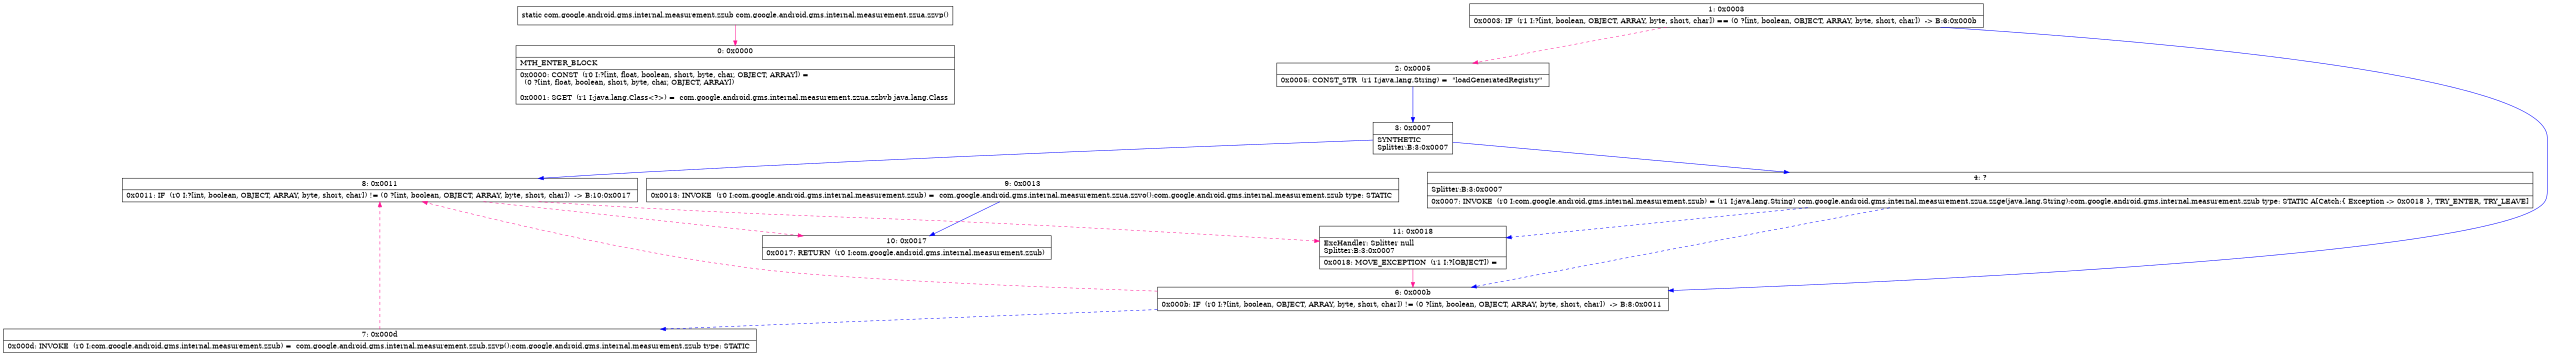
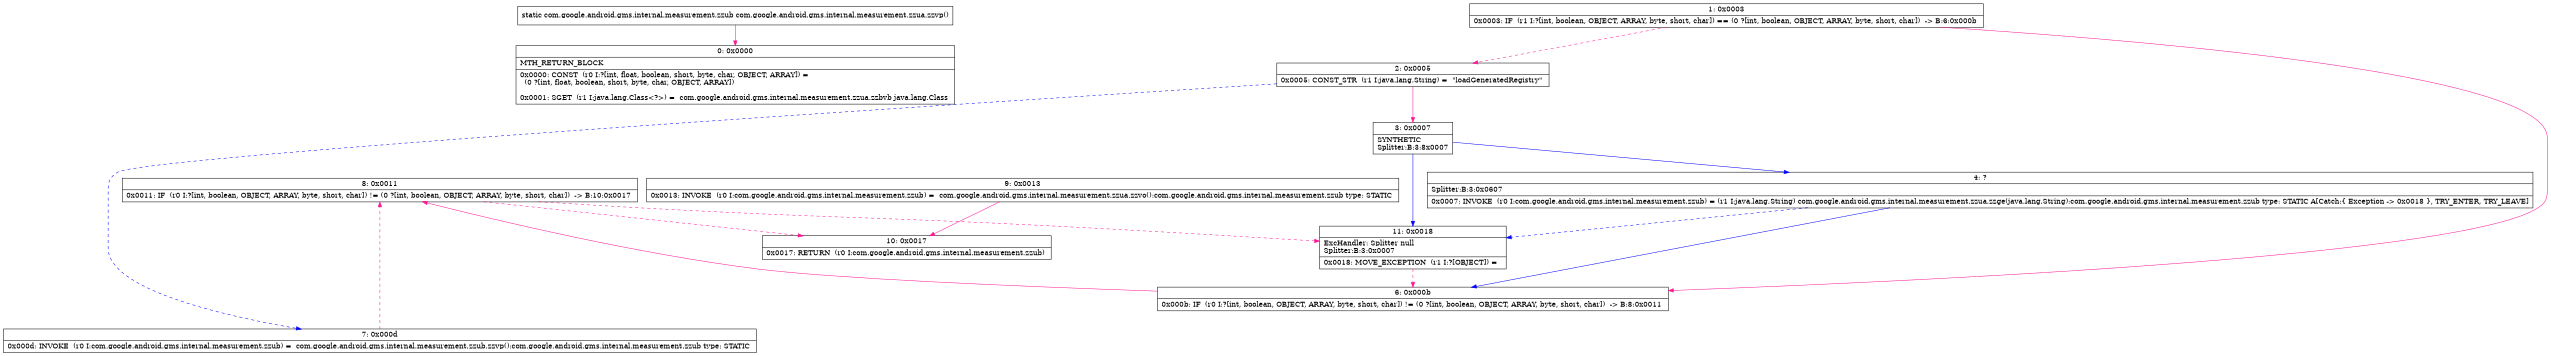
(559, 63) -> (562, 63)
(1413, 102) -> (1413, 102)
(1413, 148) -> (1413, 148)
(958, 157) -> (1413, 188)
(1467, 190) -> (1467, 190)
(967, 218) -> (967, 218)
(2456, 231) -> (2456, 231)
(1683, 247) -> (1683, 247)
(789, 272) -> (789, 272)
(1413, 276) -> (1413, 276)
(912, 319) -> (551, 132)
